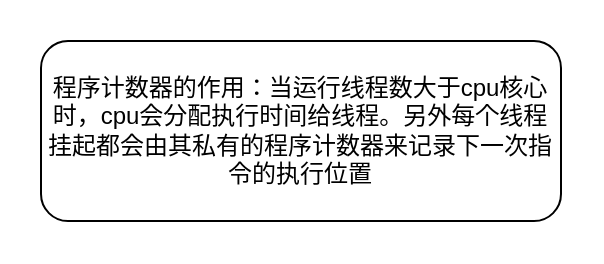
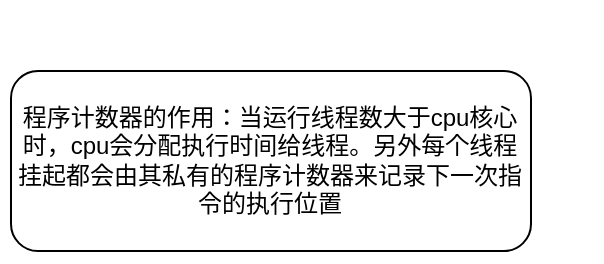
(301, 131) -> (271, 161)
